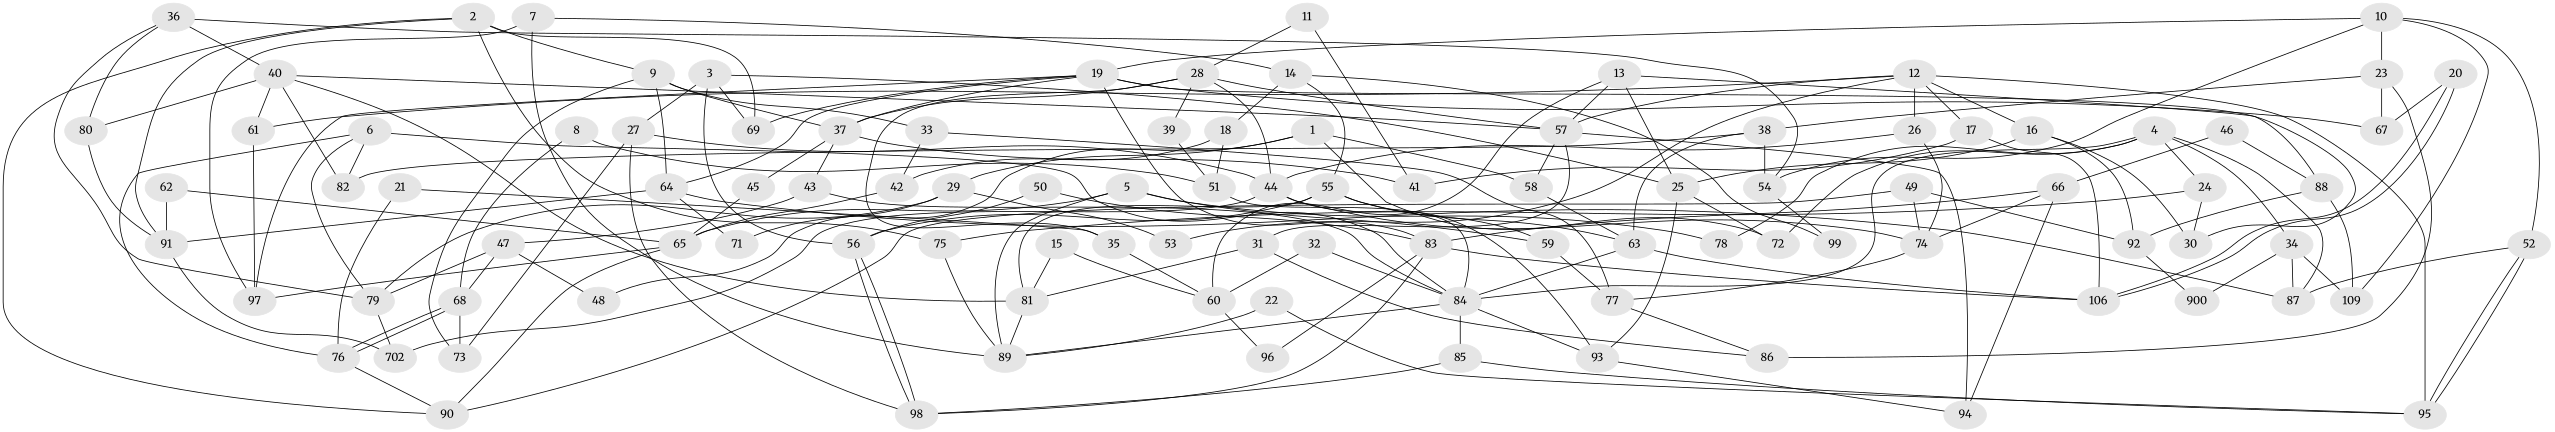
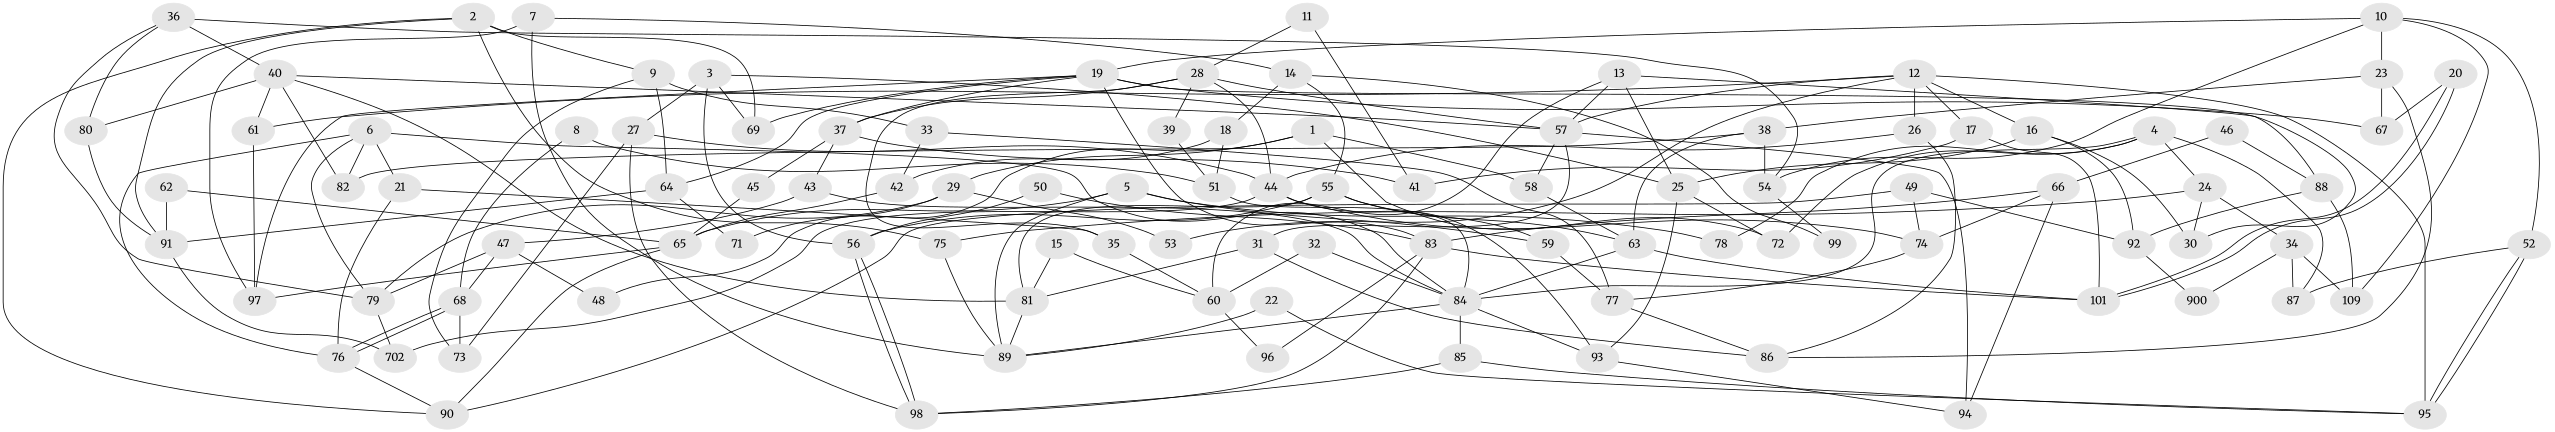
(760, 110) -> none
none -> (385, 159)
(2236, 176) -> (2248, 216)
(1942, 186) -> (1935, 279)
(1841, 221) -> none
(2098, 301) -> (2098, 301)
